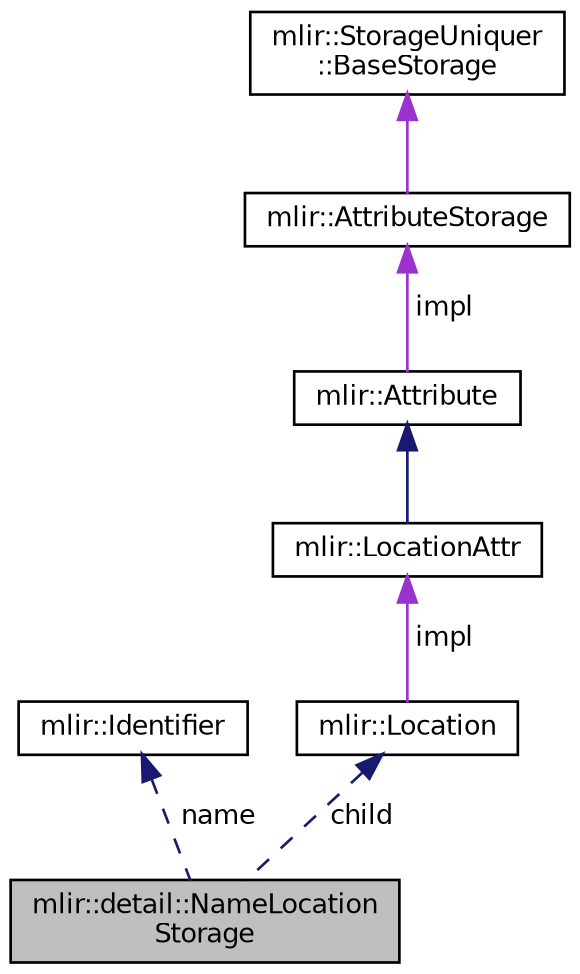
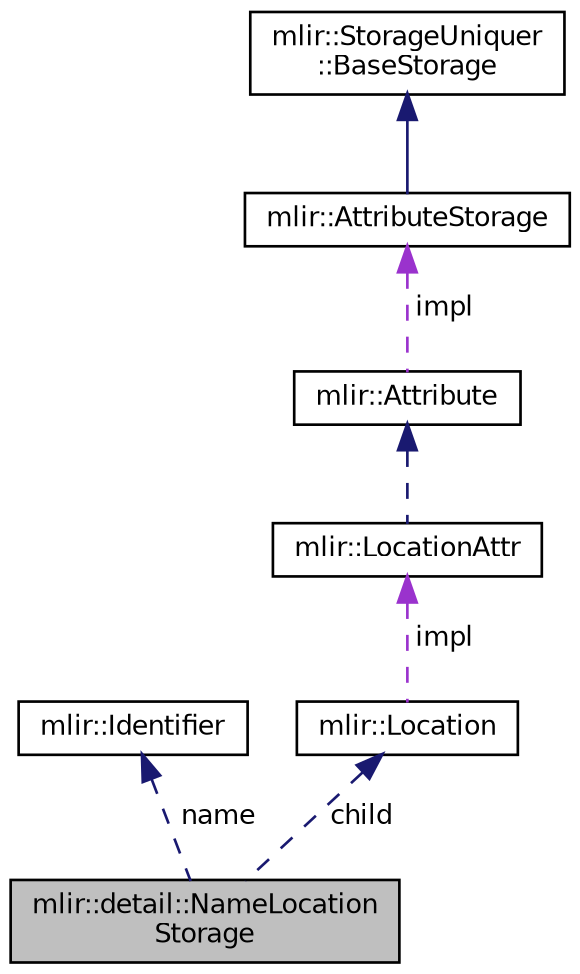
(407, 157) -> (407, 157)
(407, 323) -> (407, 323)
(407, 487) -> (407, 487)
(407, 653) -> (407, 653)
